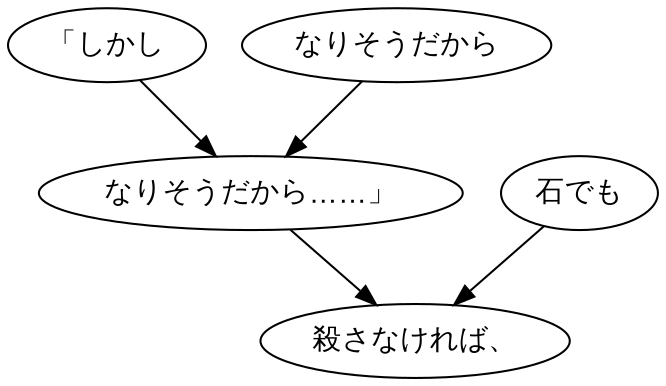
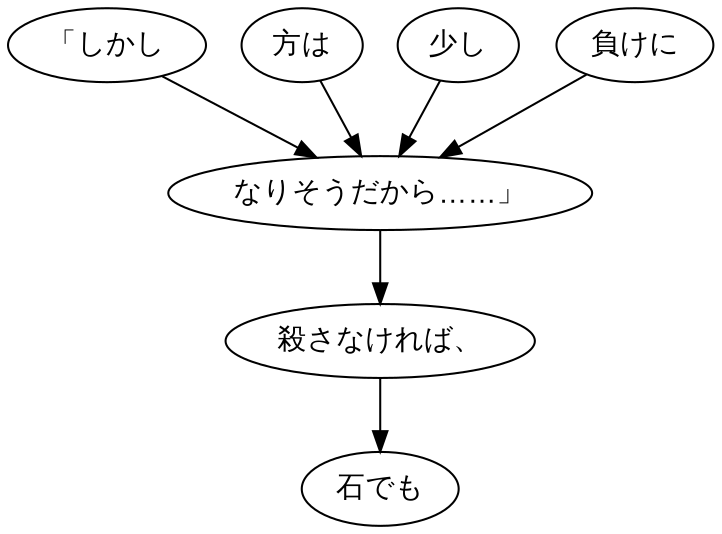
none -> (302, 45)
(397, 45) -> (635, 45)
none -> (458, 45)
(507, 259) -> (380, 405)
